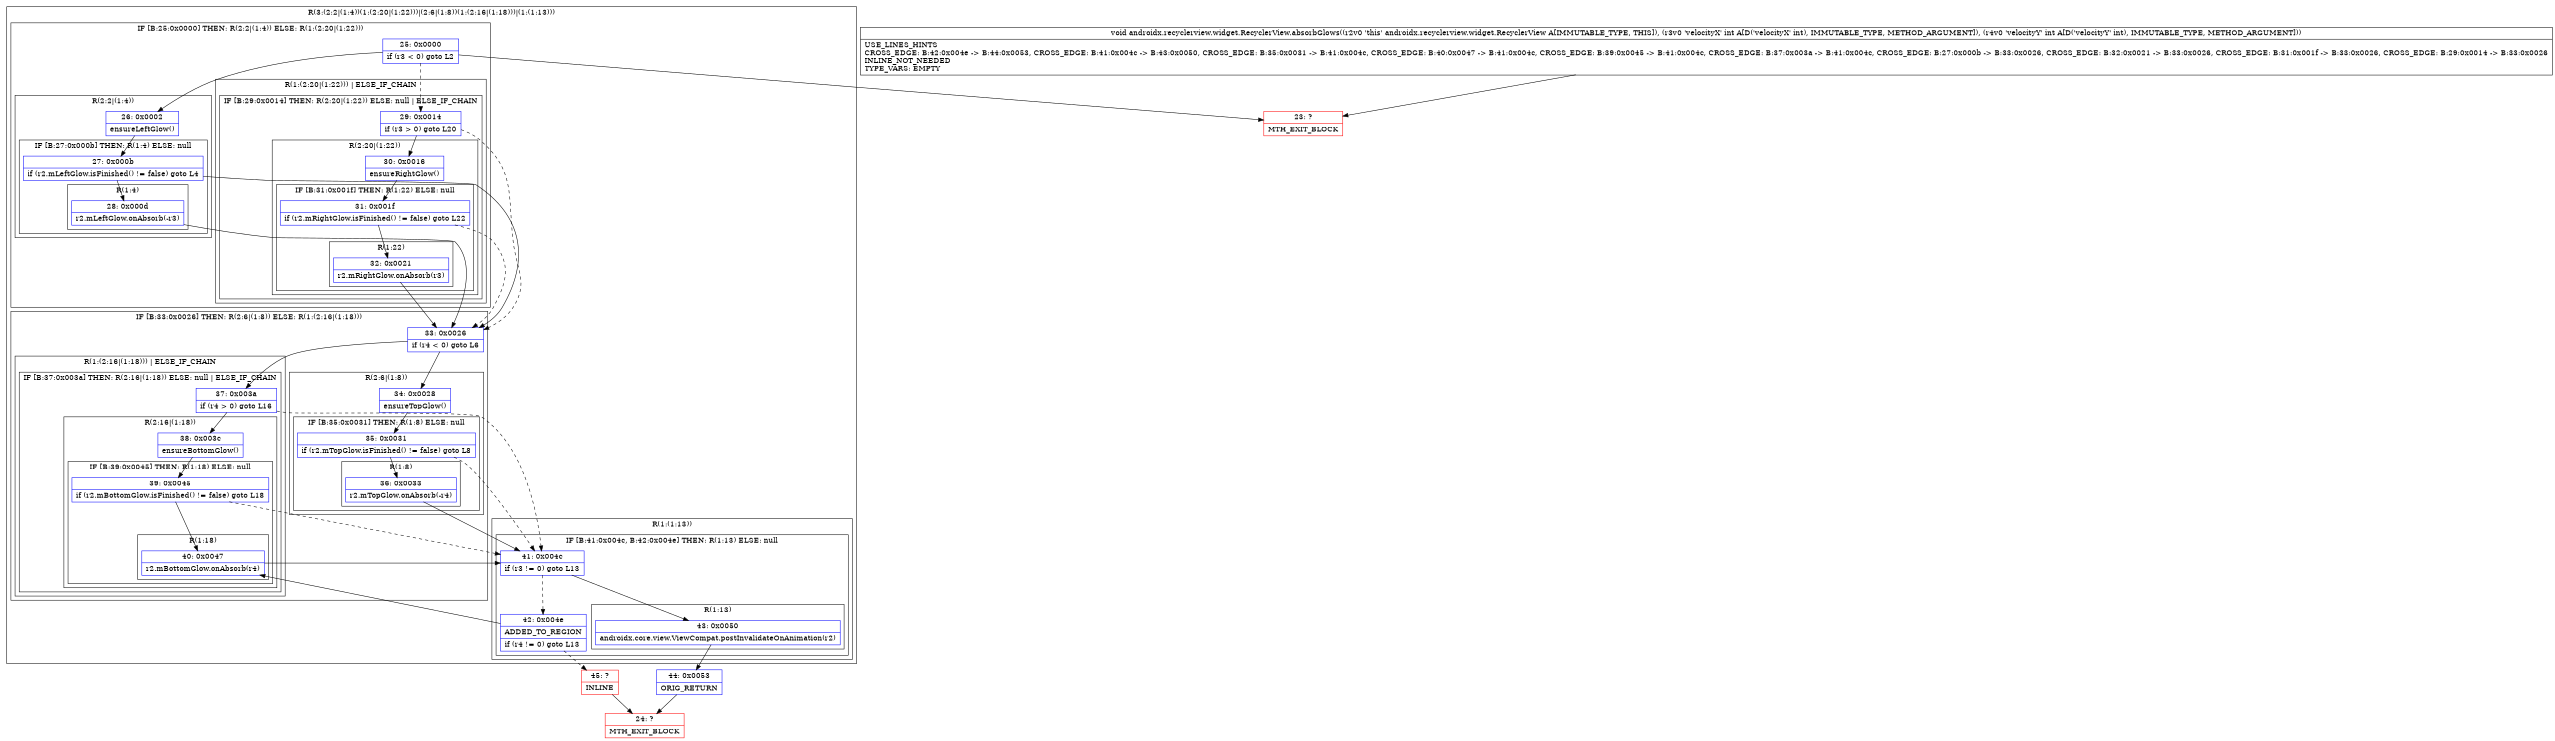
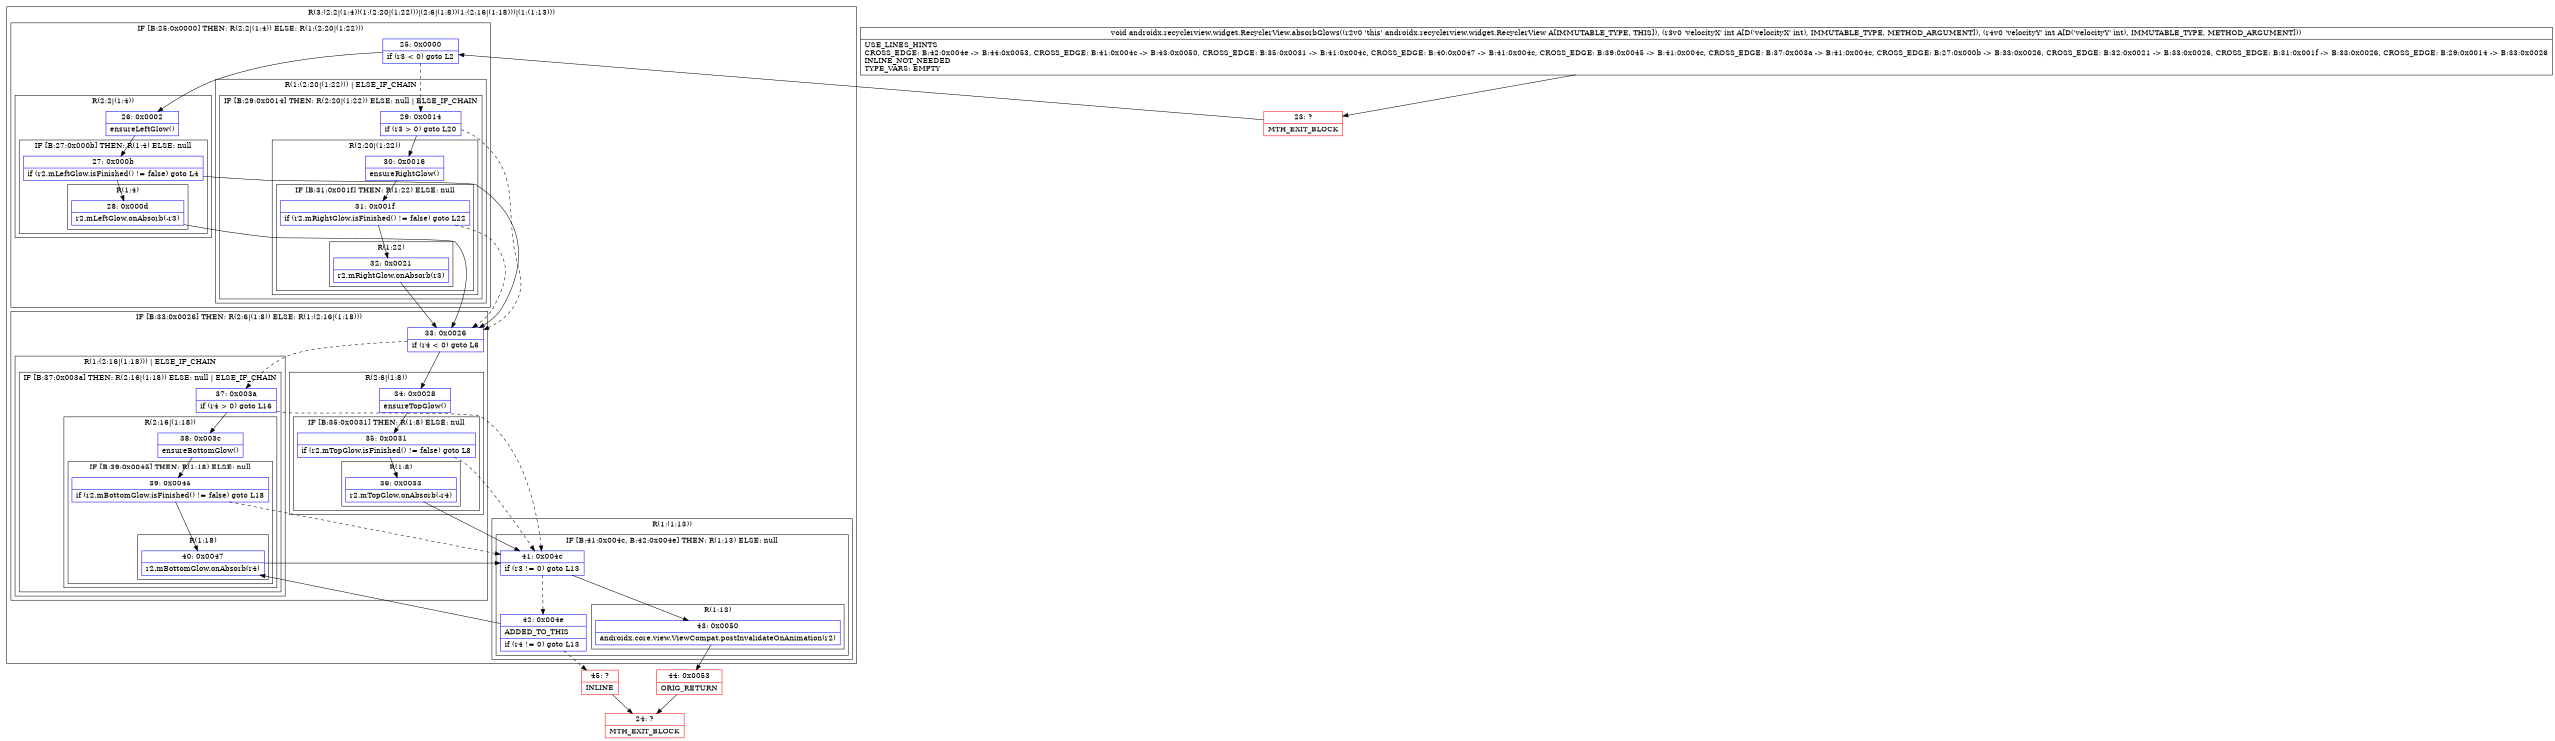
(839, 86) -> (864, 87)
(323, 348) -> (323, 348)
(543, 632) -> (537, 632)
(689, 682) -> (689, 682)
